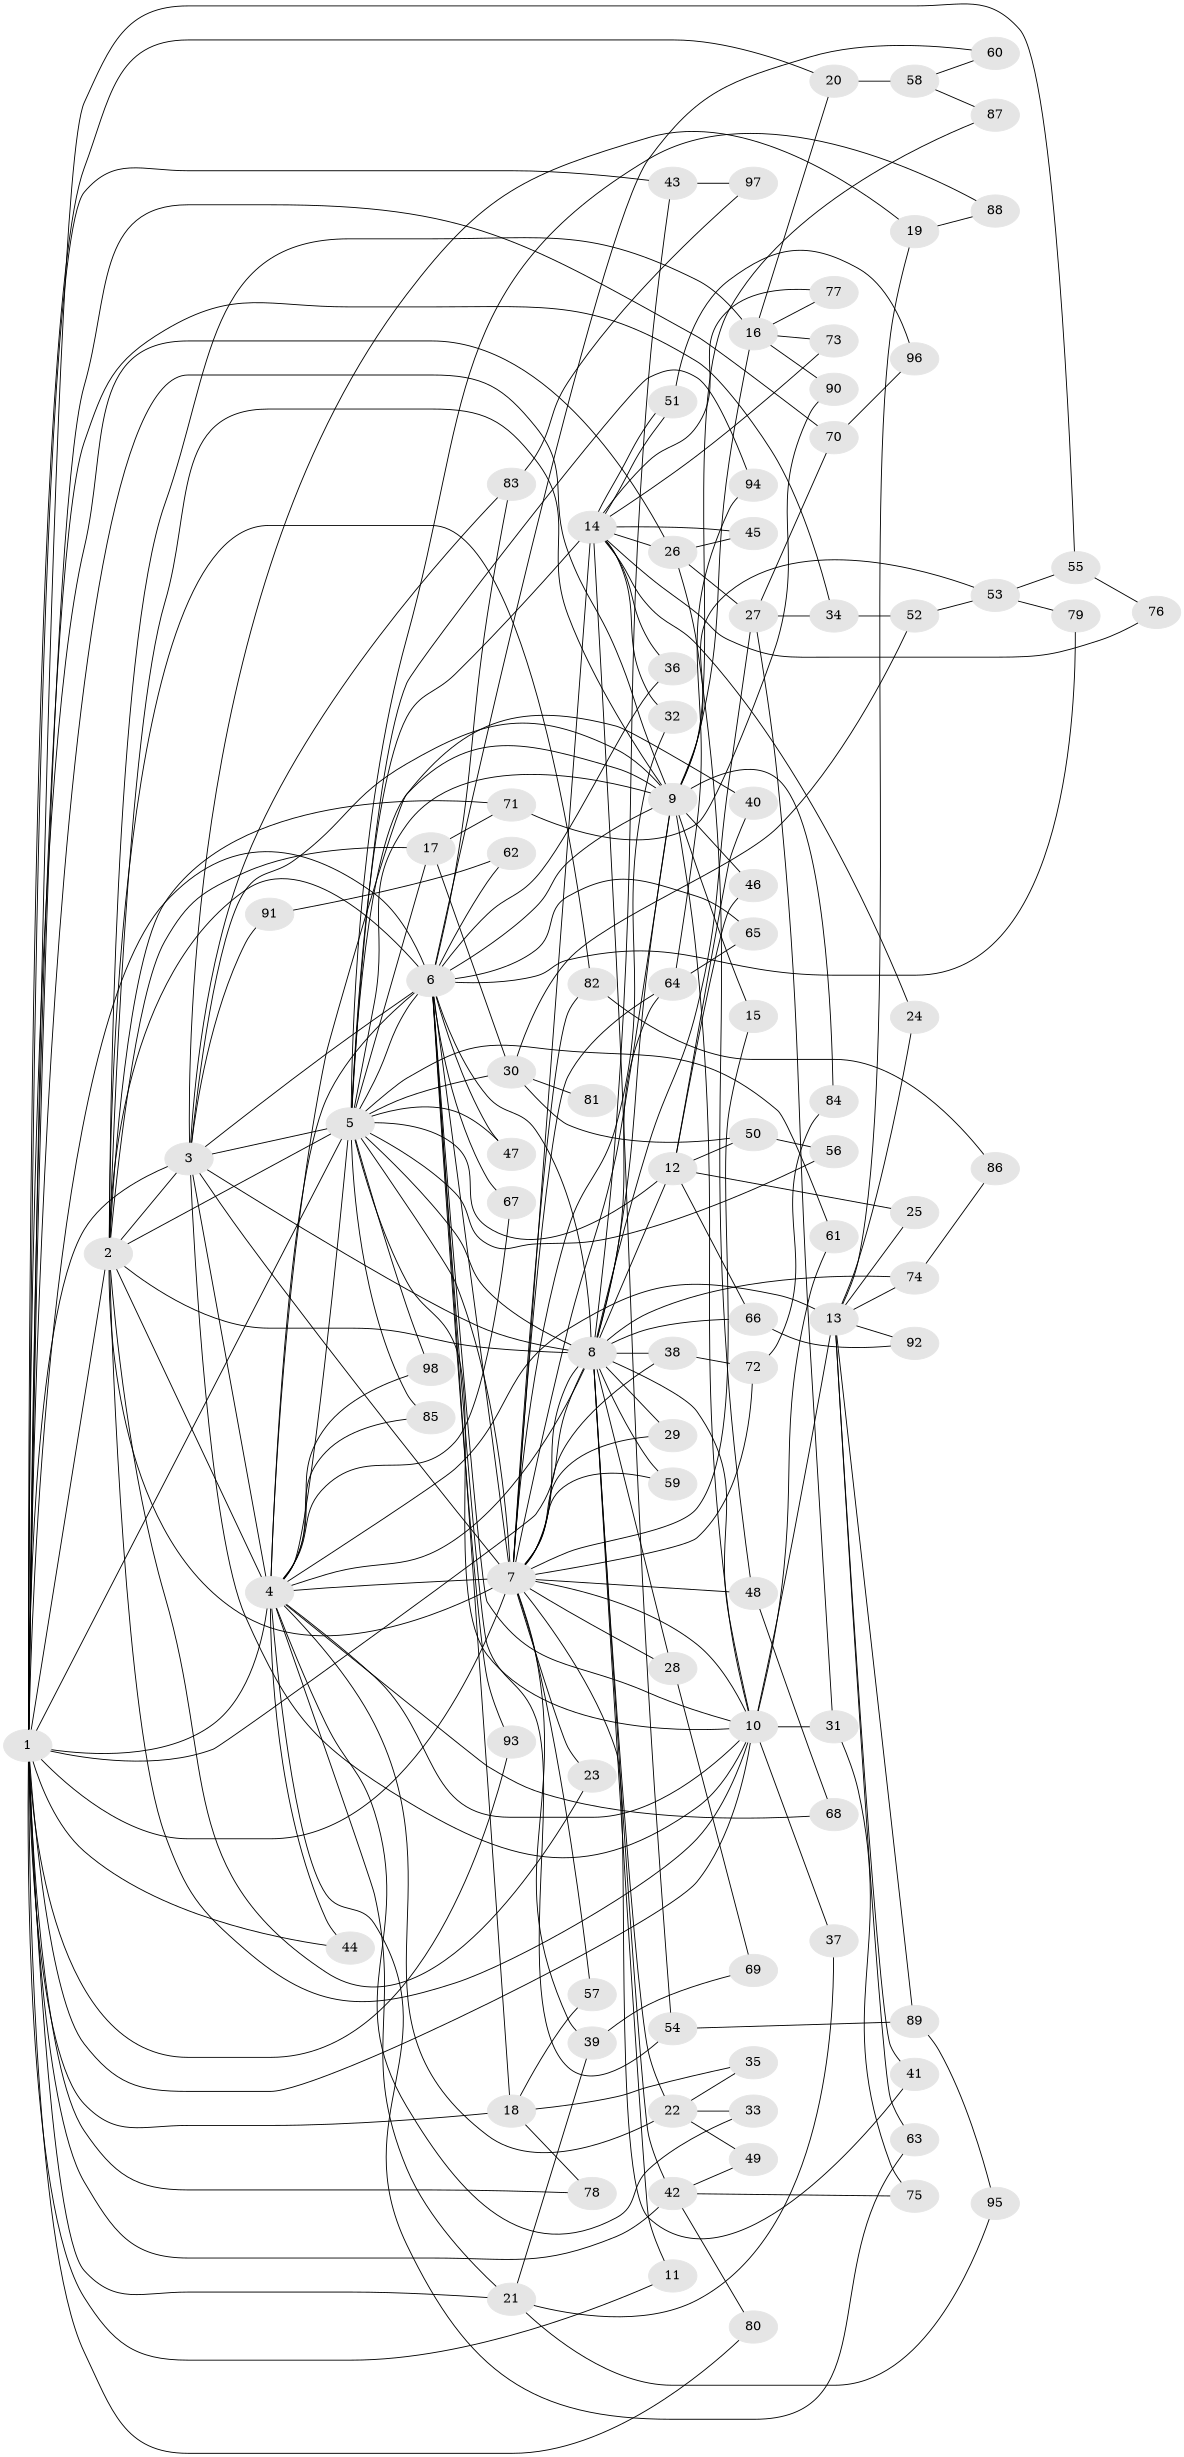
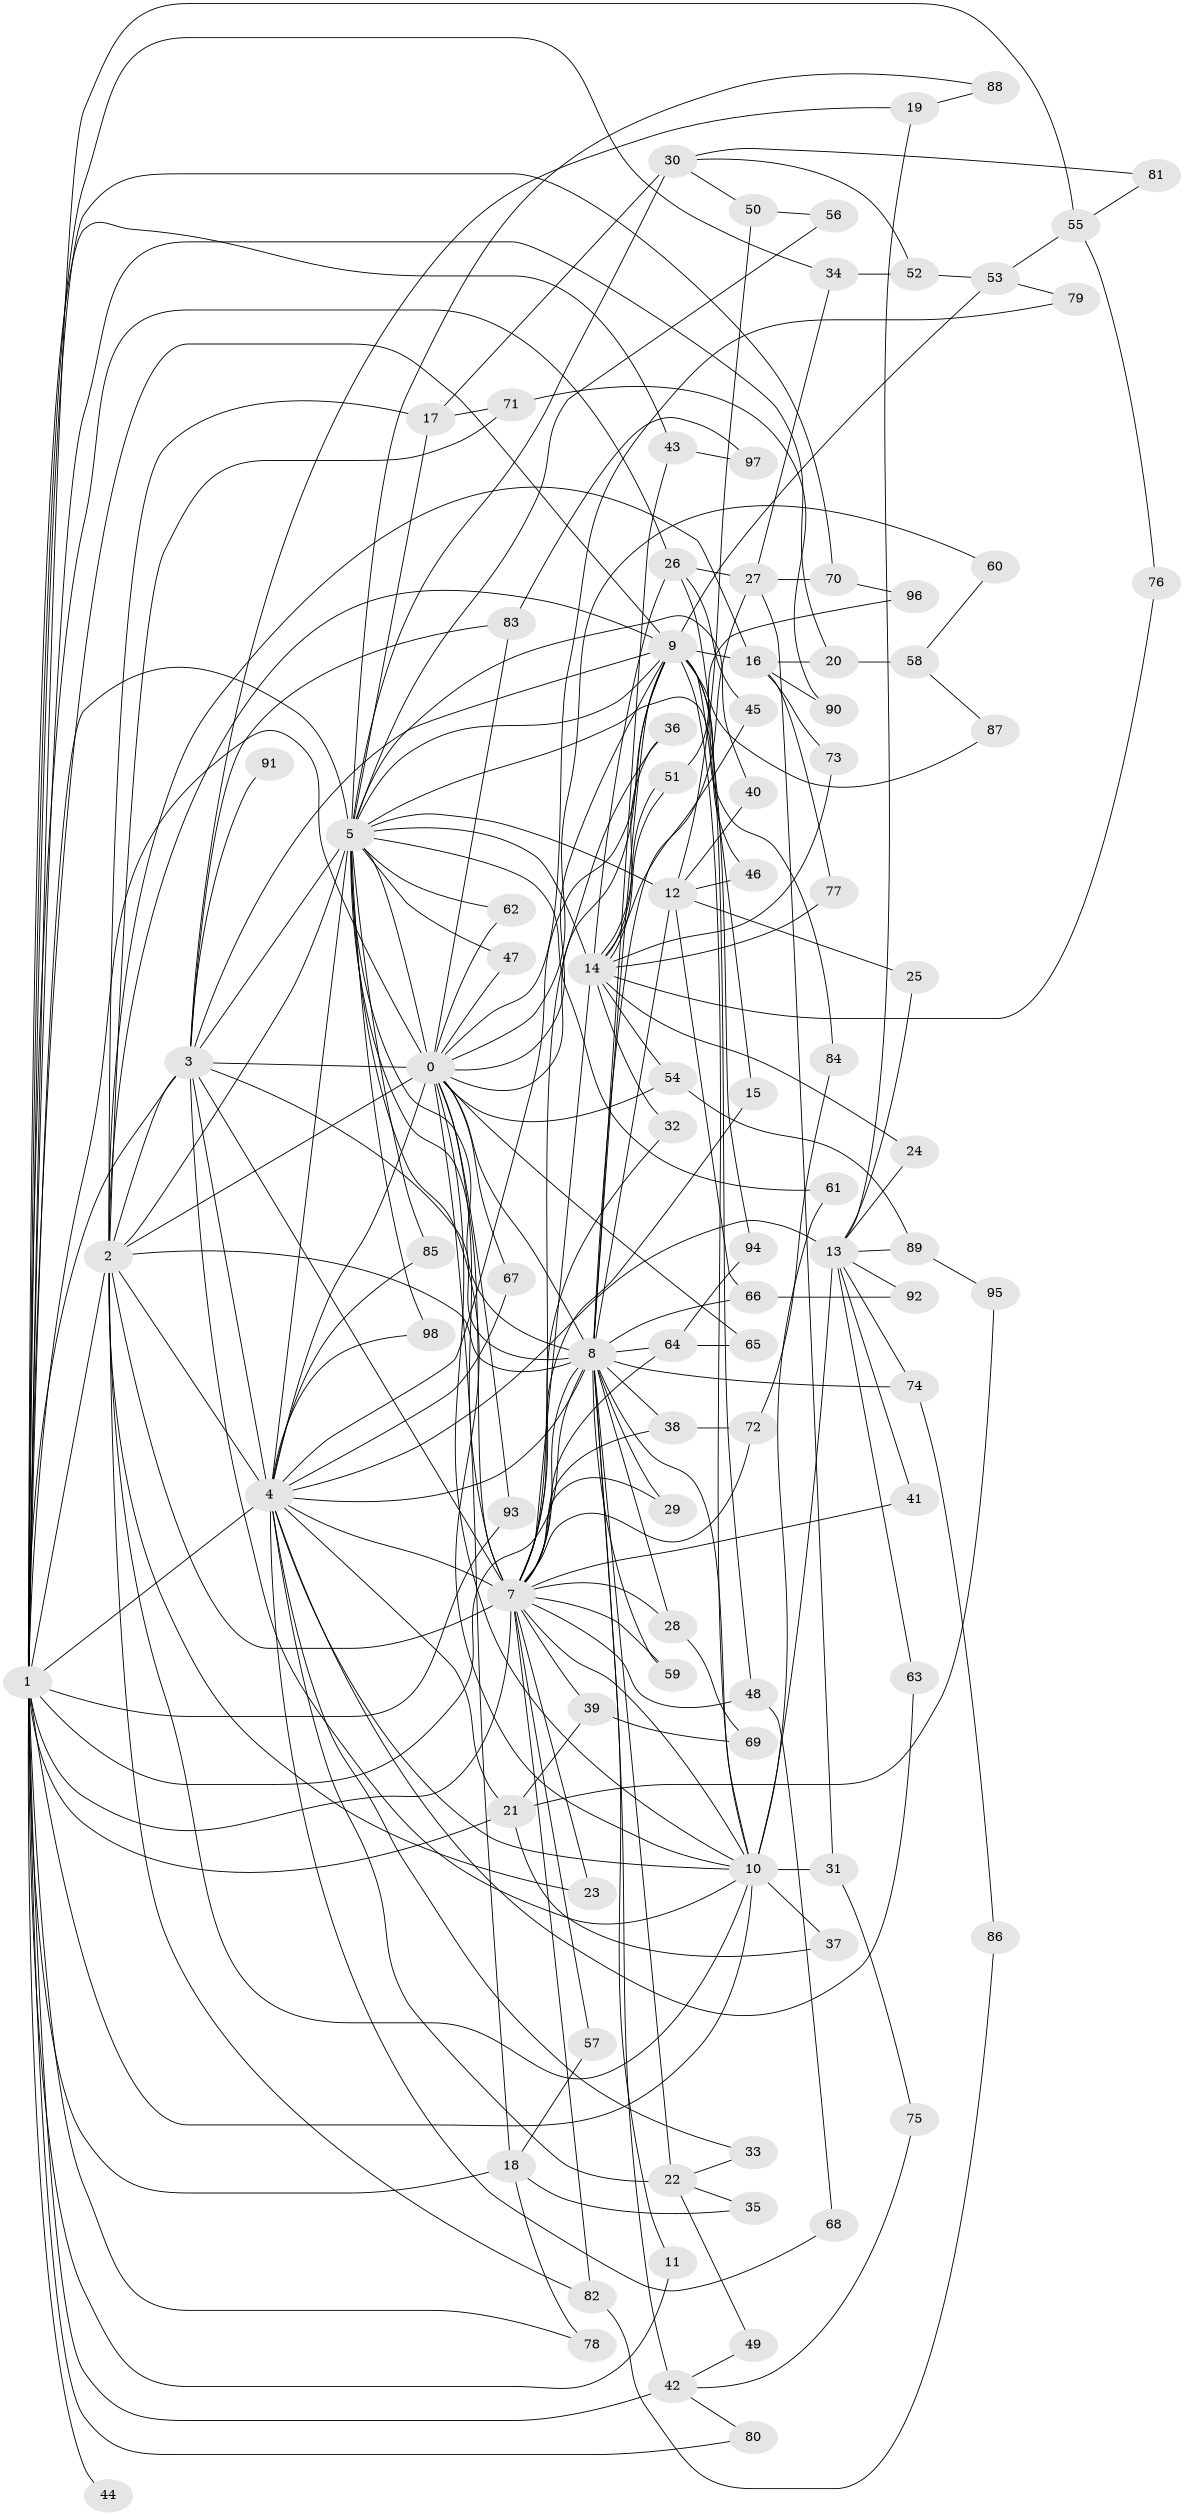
none -> (1116, 201)
(393, 889) -> (421, 888)
(431, 981) -> (431, 1068)
(285, 1776) -> none
